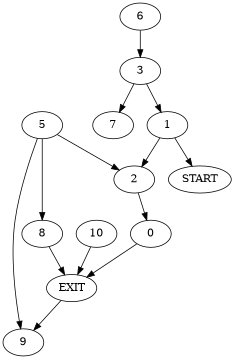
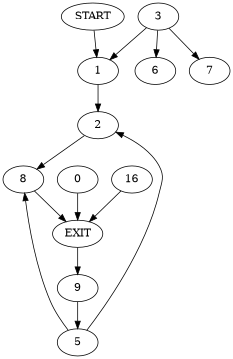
(140, 40) -> (157, 40)
(181, 149) -> (95, 40)
(141, 203) -> (64, 150)
(14, 229) -> (78, 312)
(97, 234) -> (132, 179)
